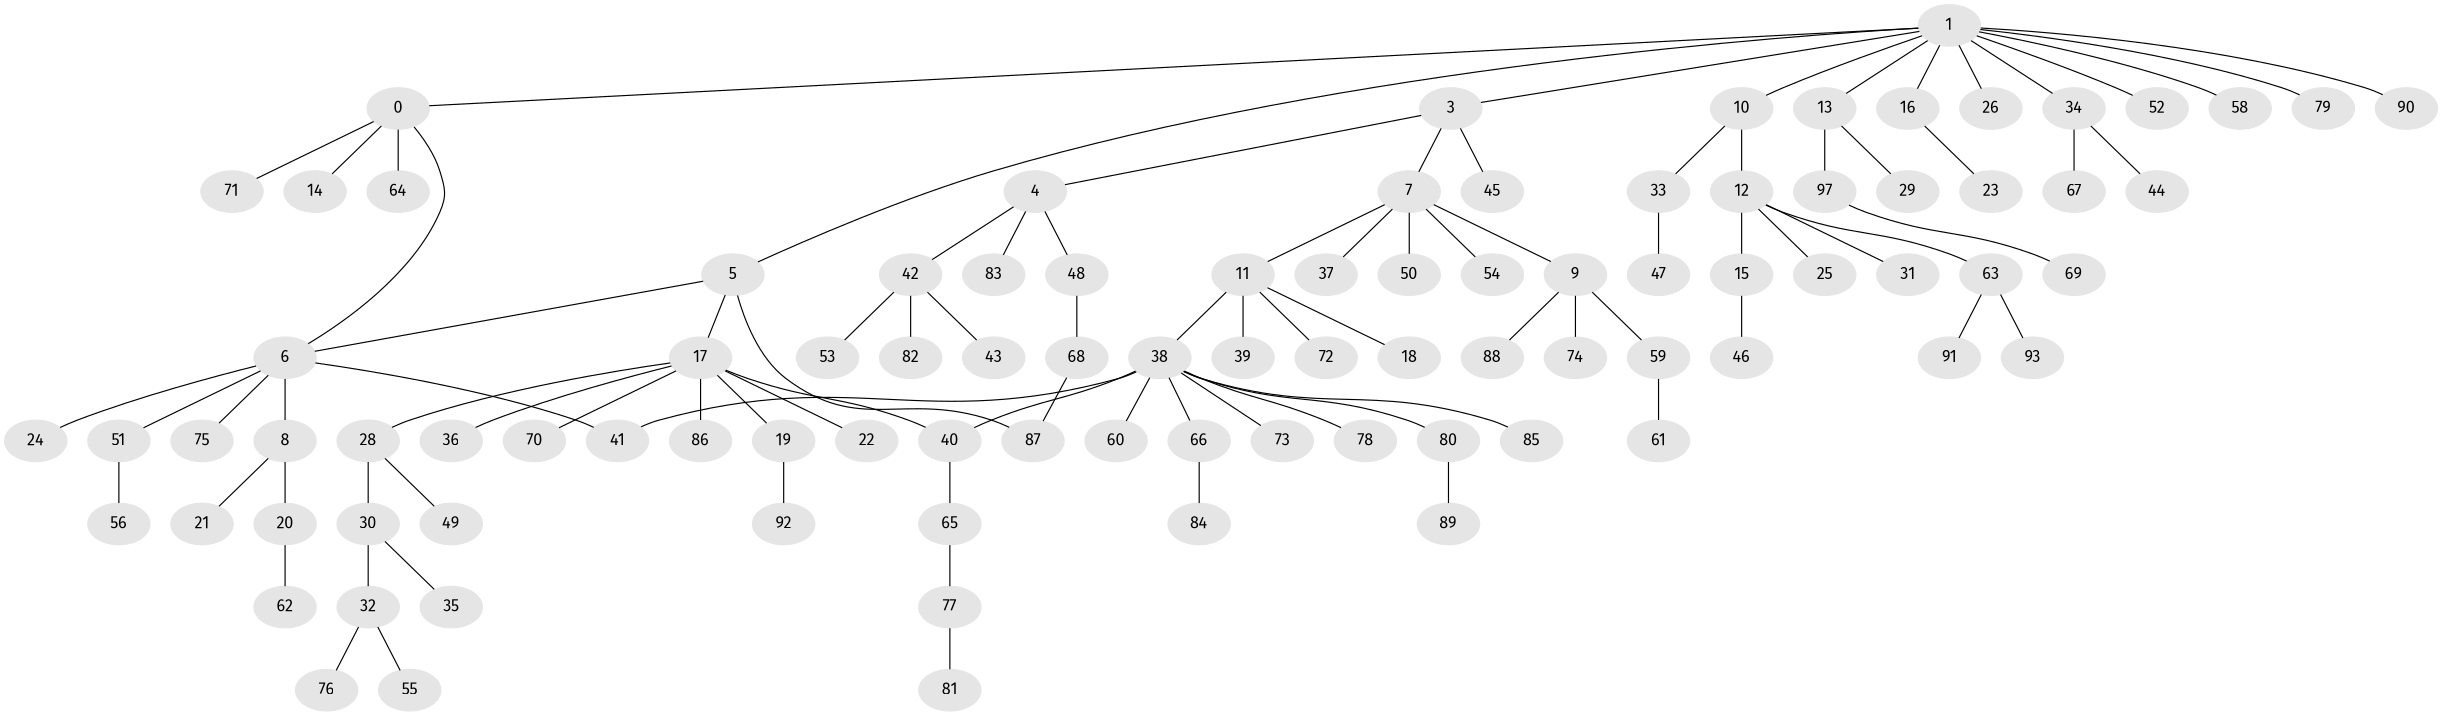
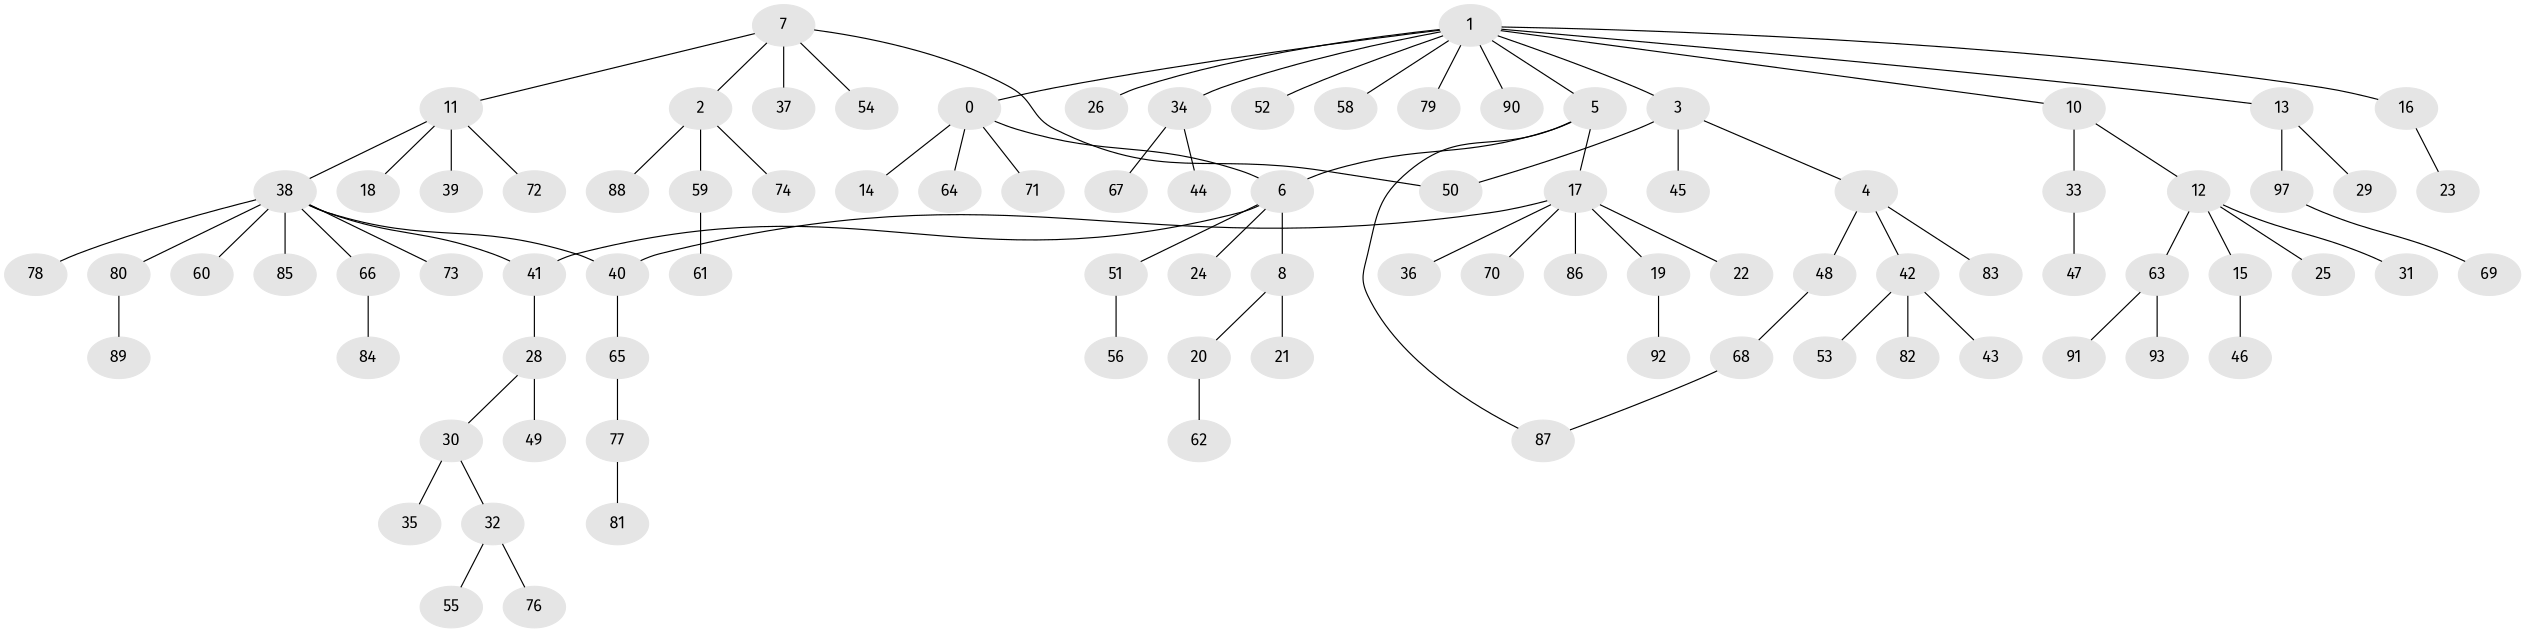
(1430, 150) -> (1567, 155)
(1575, 275) -> (701, 108)
(529, 388) -> (534, 316)
(202, 441) -> none
